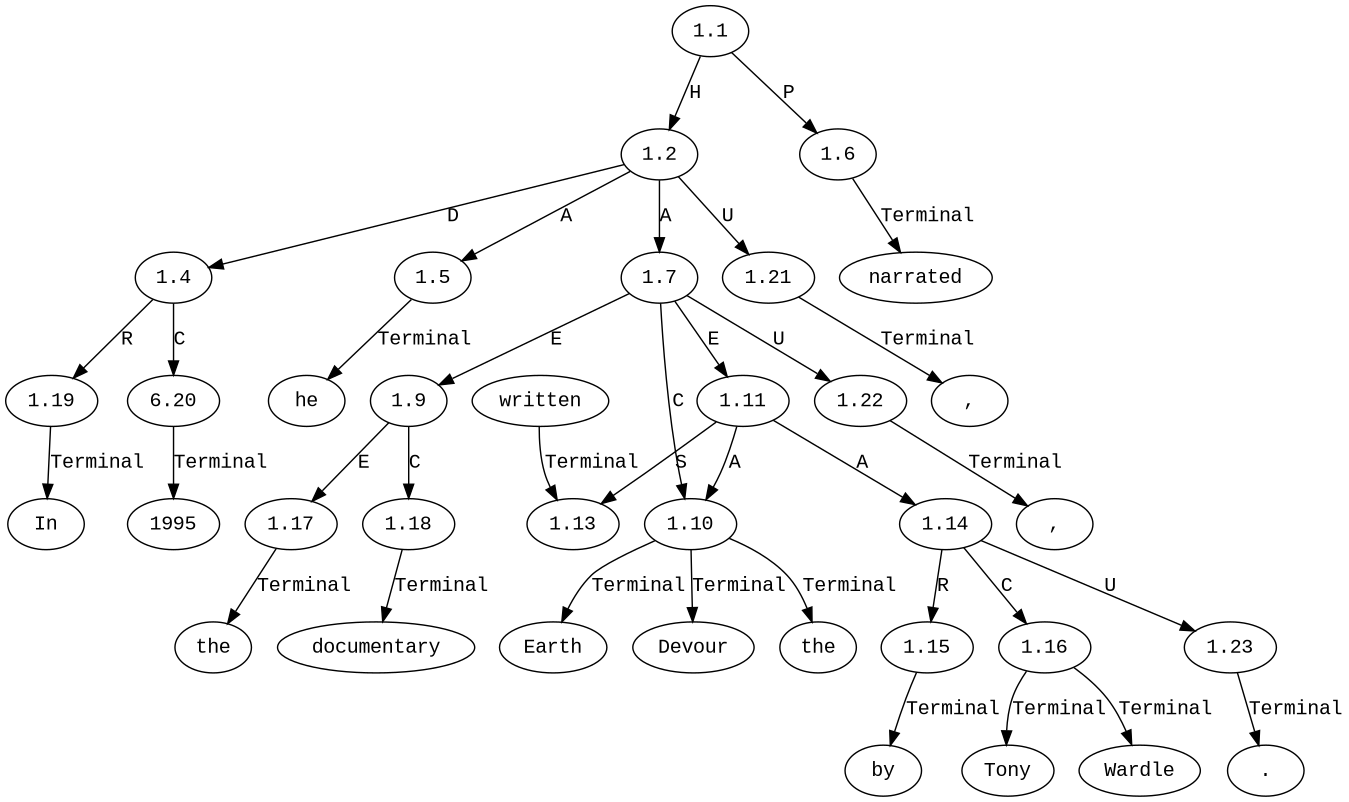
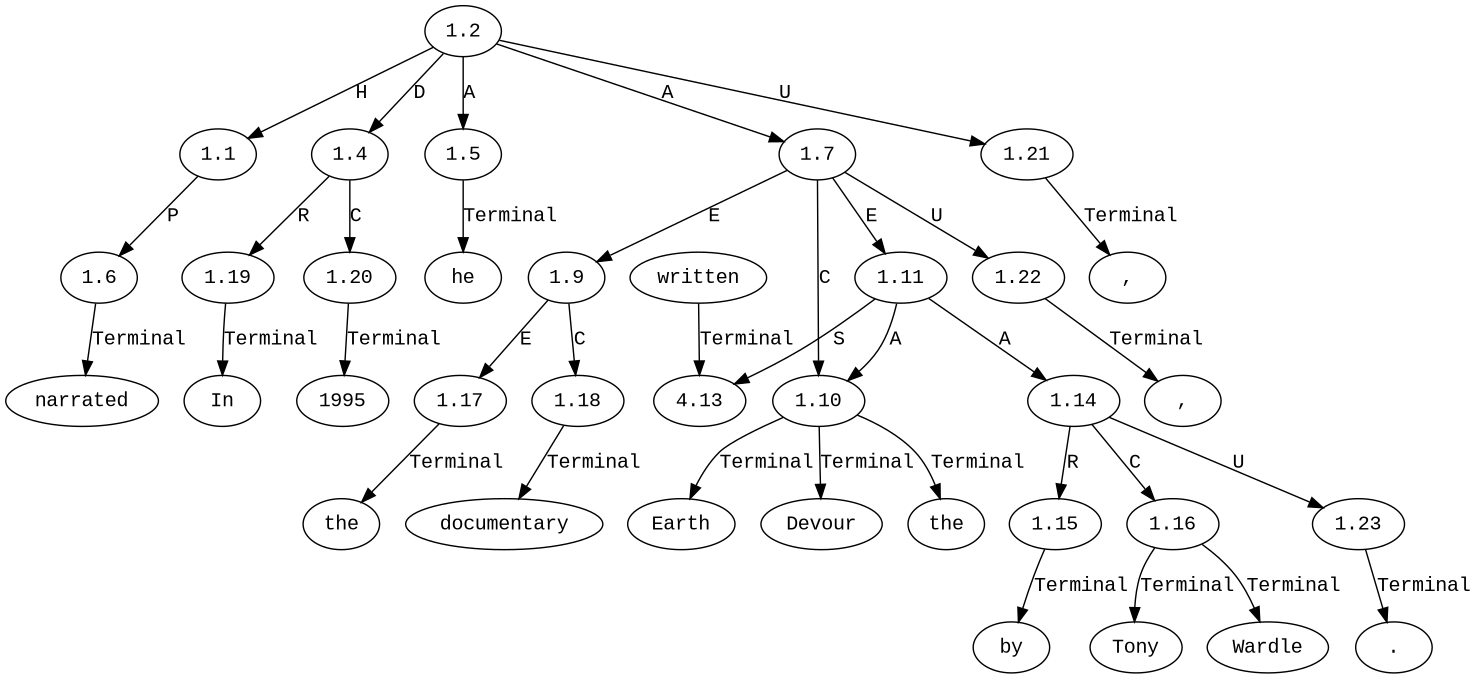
(688, 86) -> (347, 90)
(174, 401) -> (350, 278)
(573, 524) -> (700, 401)
